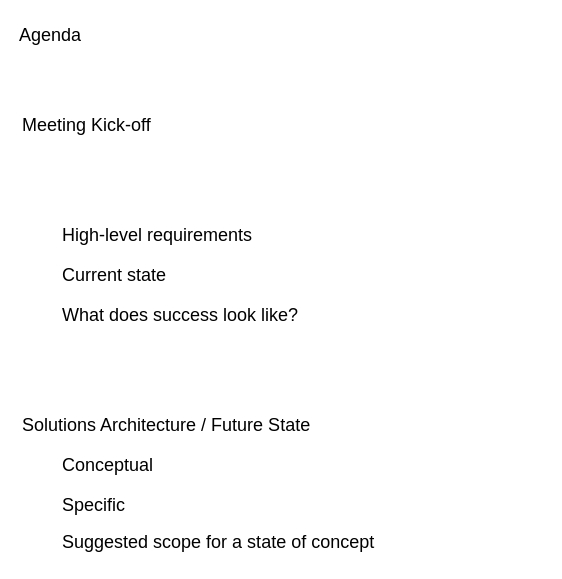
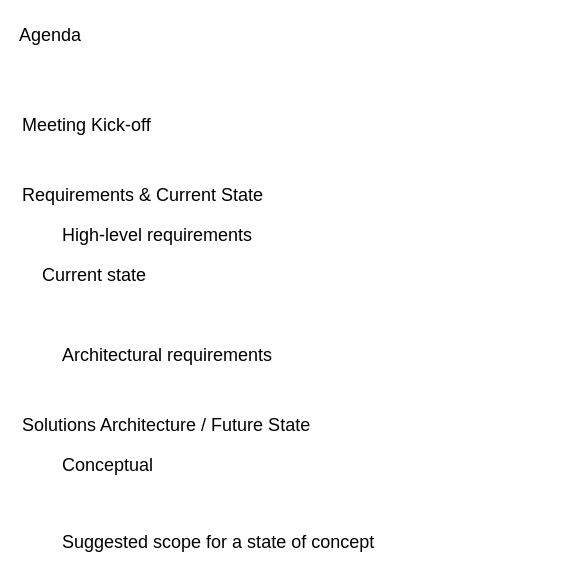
none -> (261, 196)
(301, 276) -> (281, 276)
(301, 316) -> none
none -> (301, 356)
(301, 506) -> none
